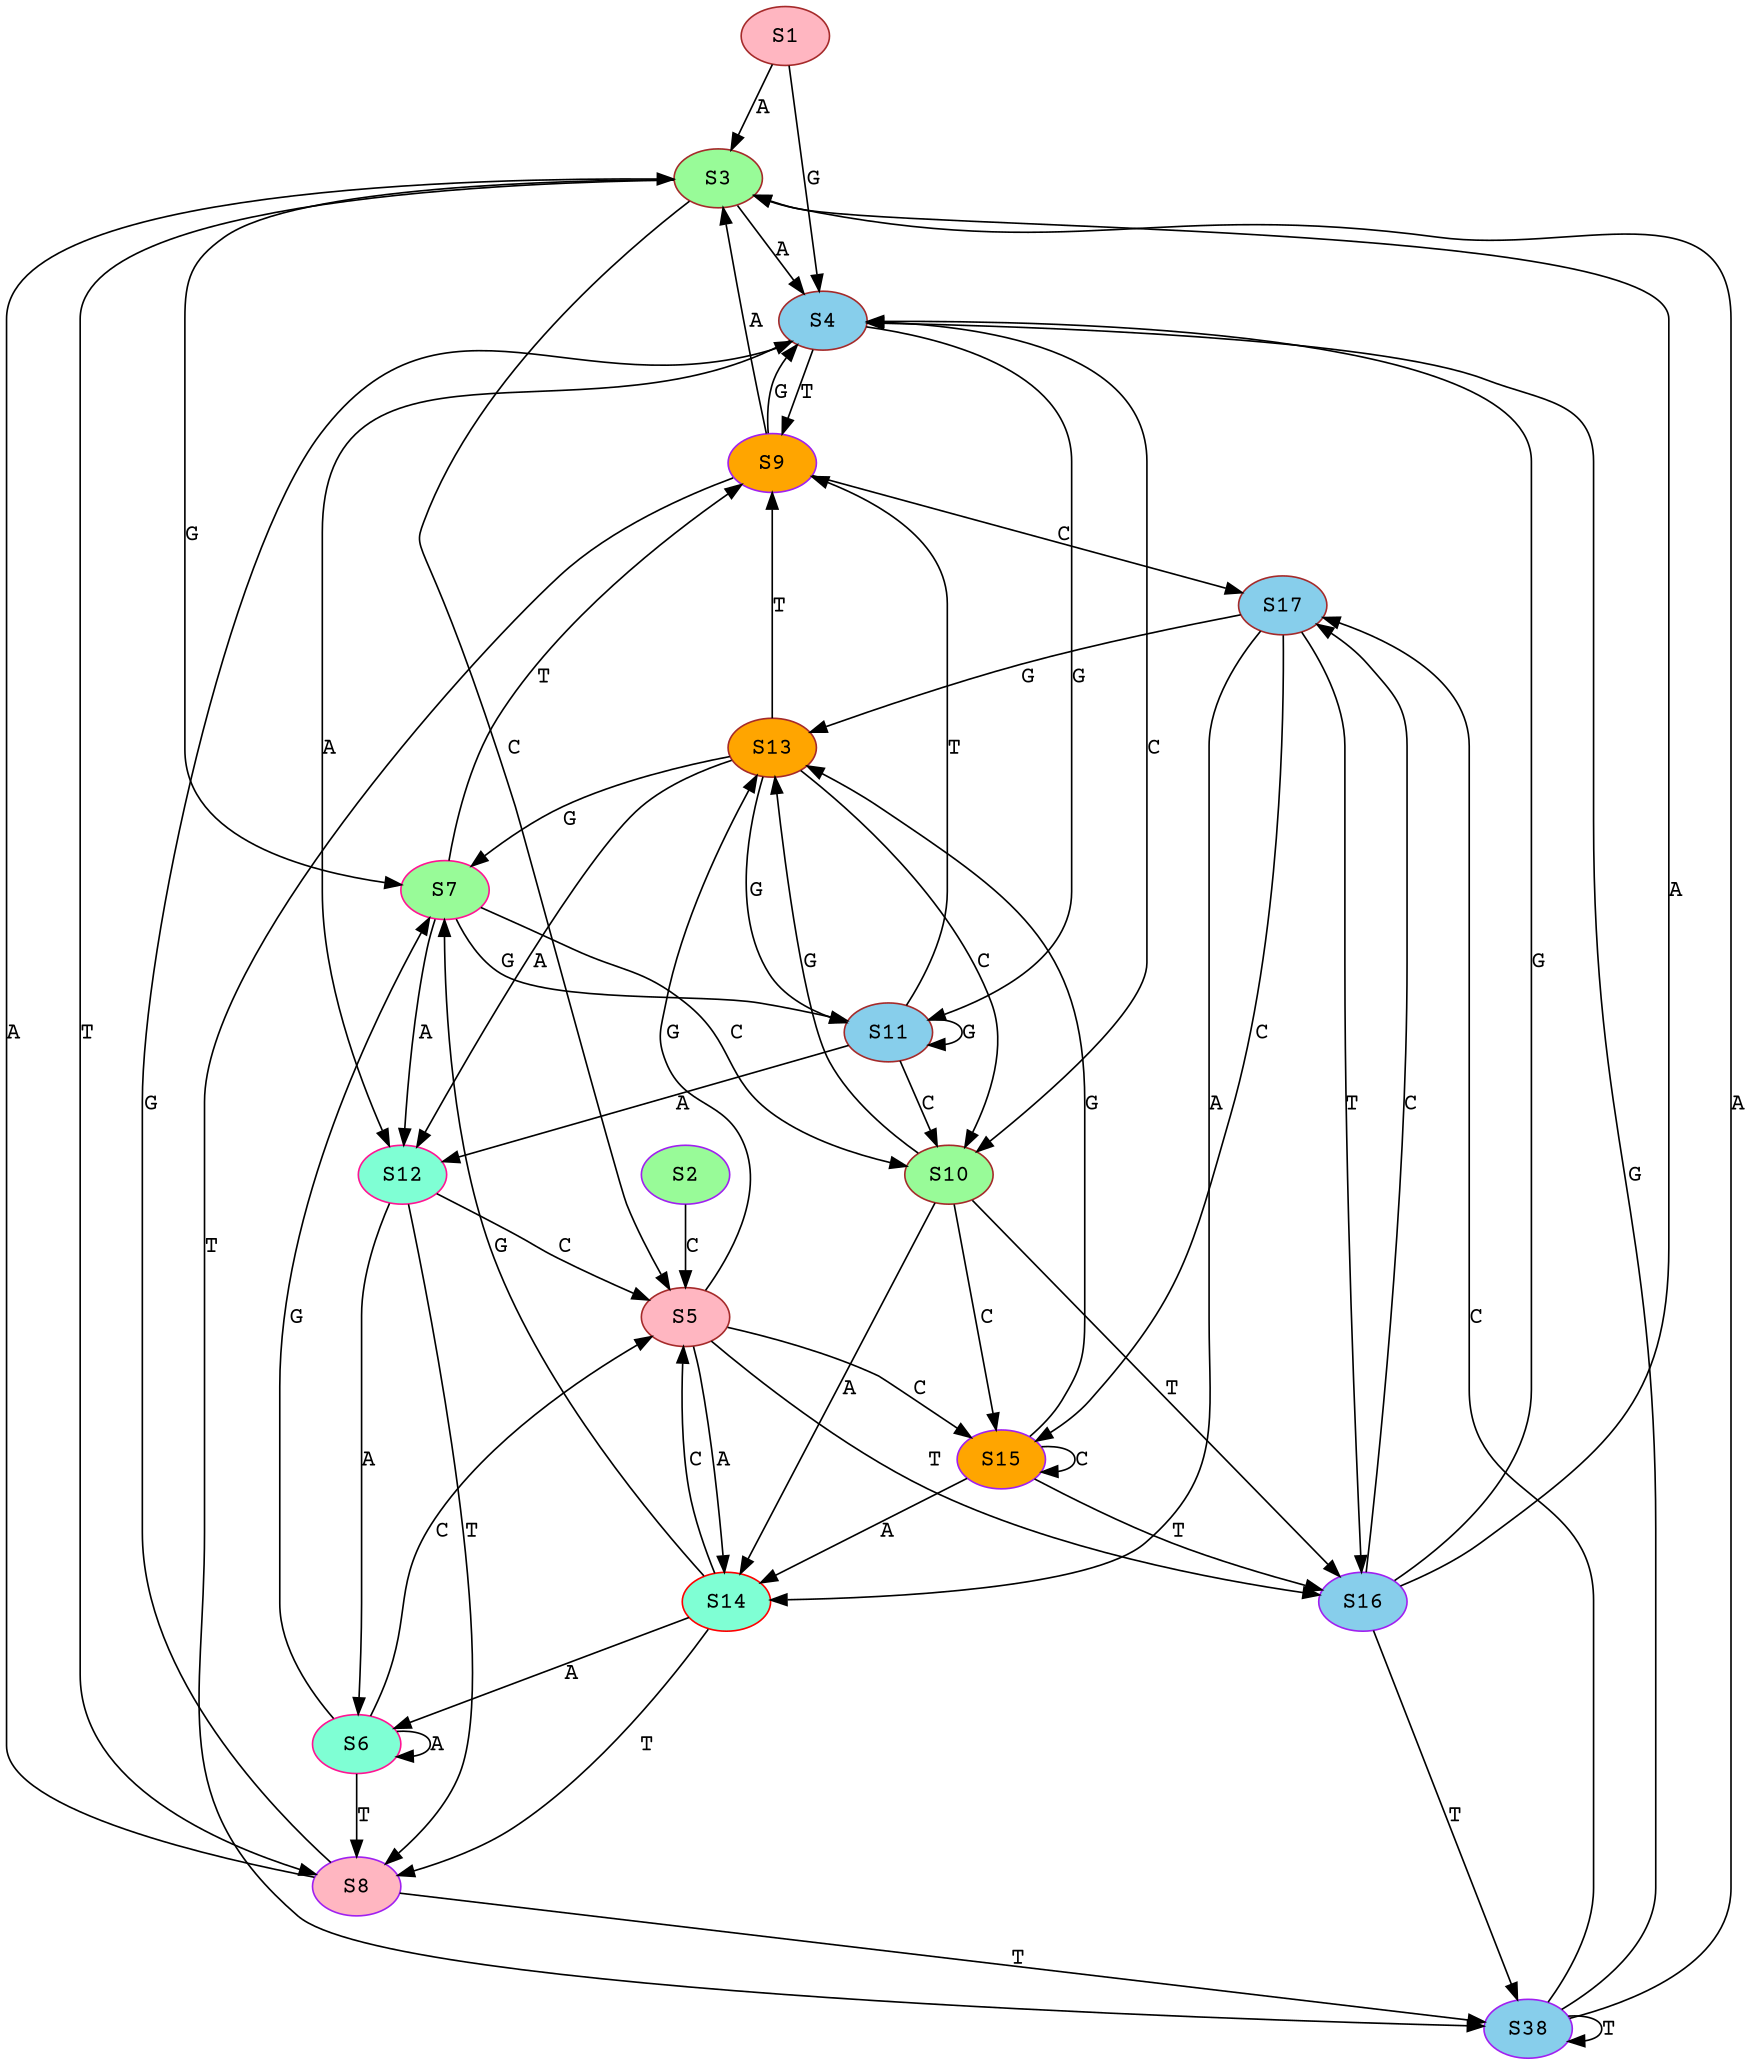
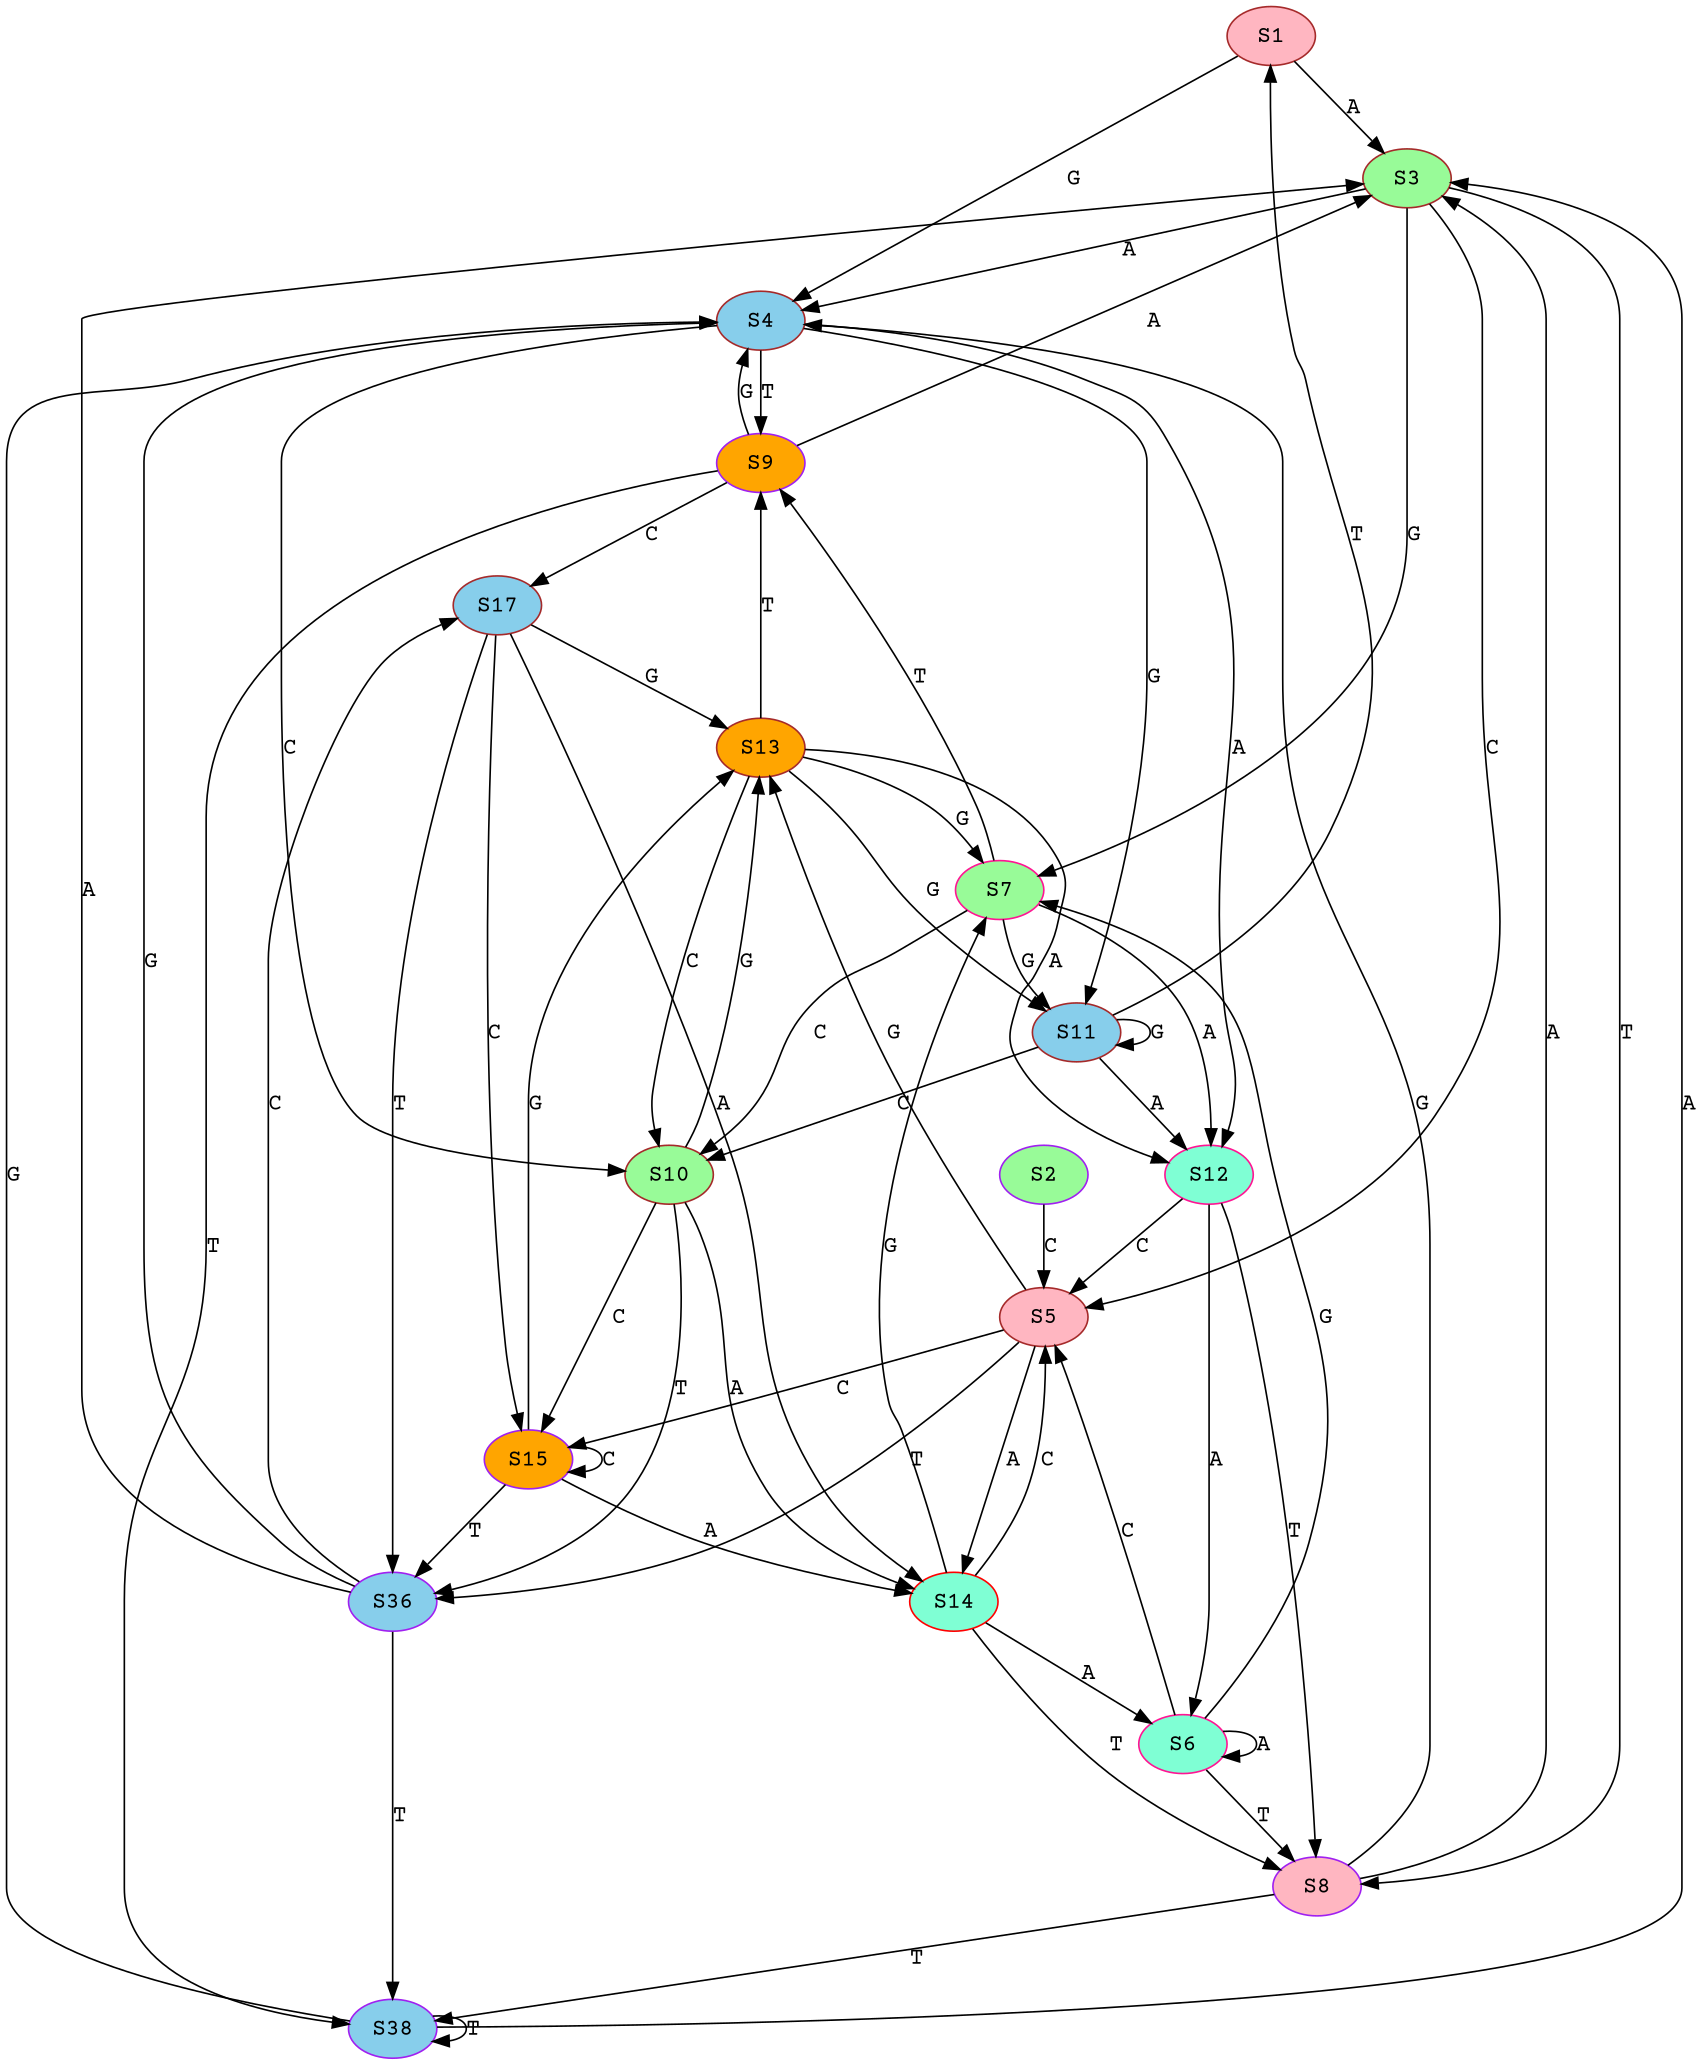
(947, 719) -> (1364, 599)
(1469, 1306) -> none
(1363, 1602) -> (393, 1602)
